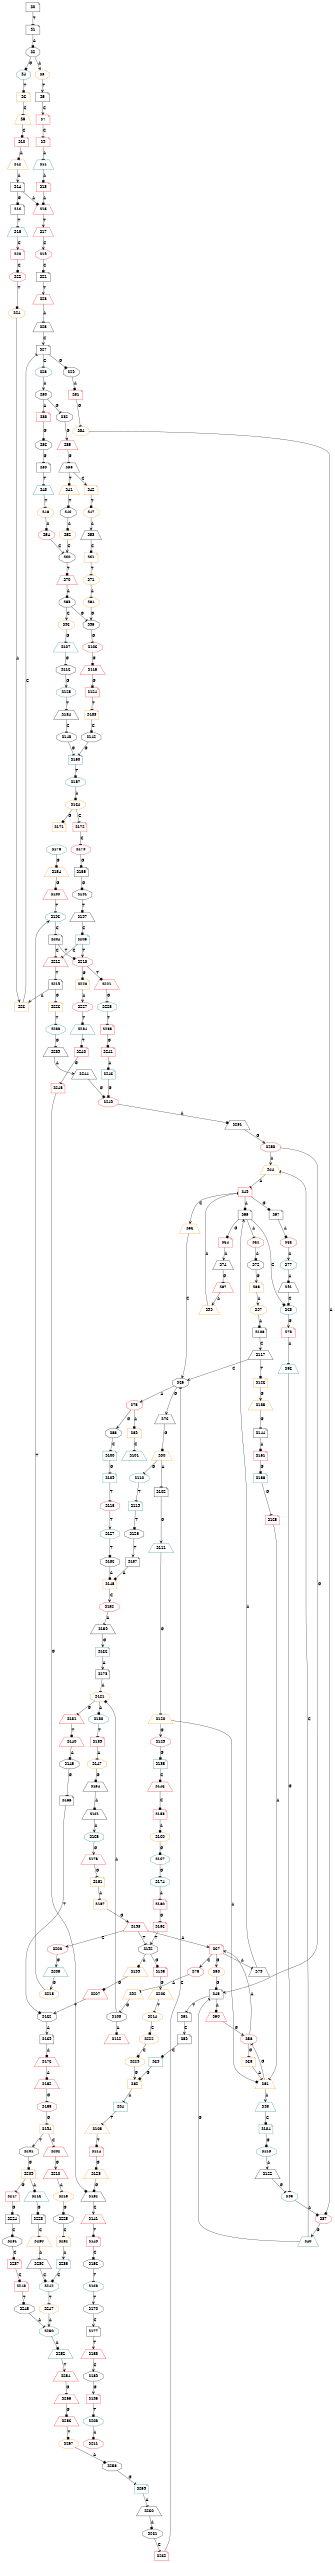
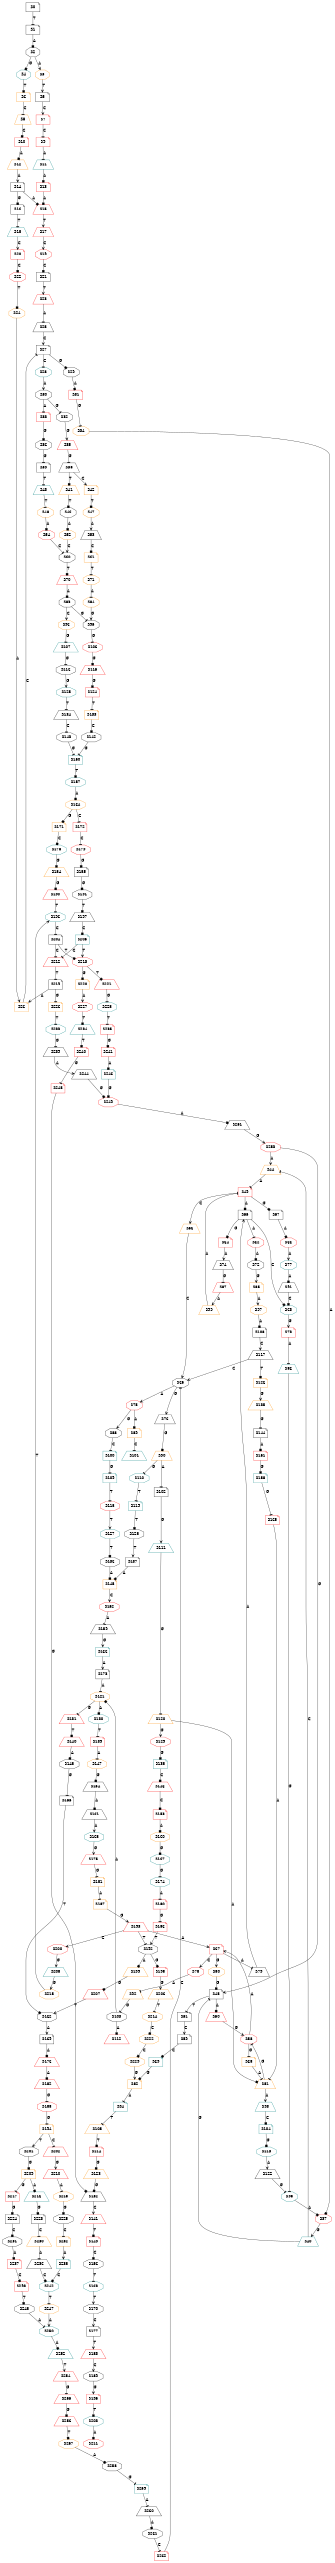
none -> (58, 837)
(15, 2253) -> (15, 2253)
(21, 2287) -> (21, 2287)
